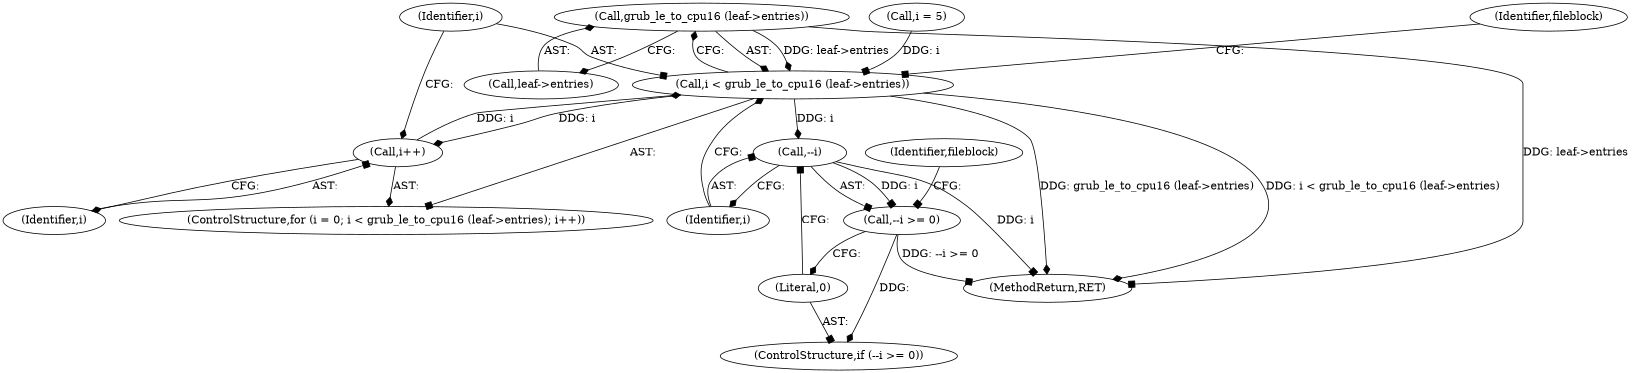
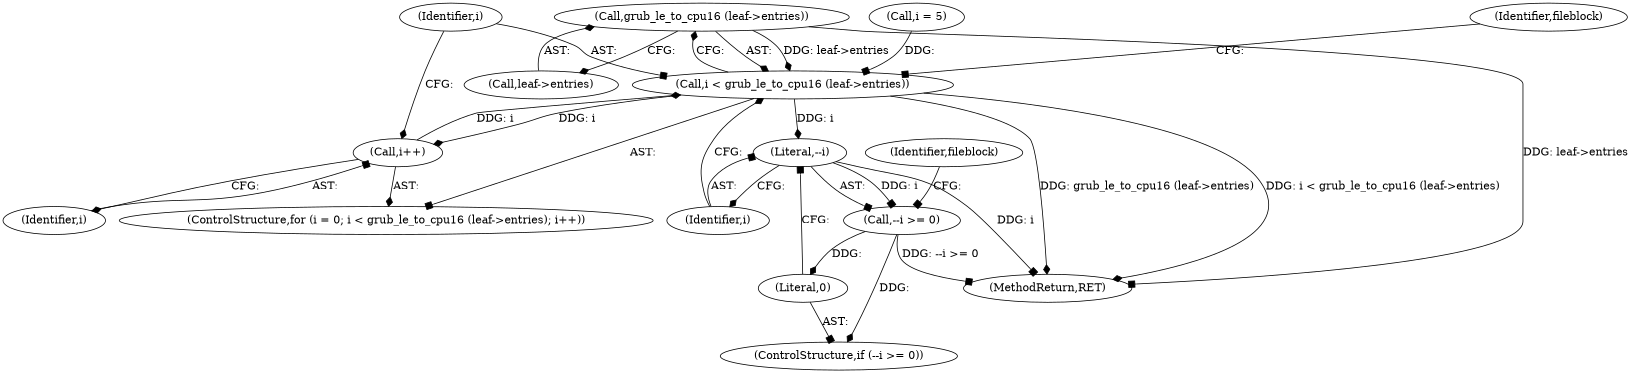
(921, 51) -> (921, 51)
(800, 153) -> (800, 153)
(849, 254) -> (849, 254)
